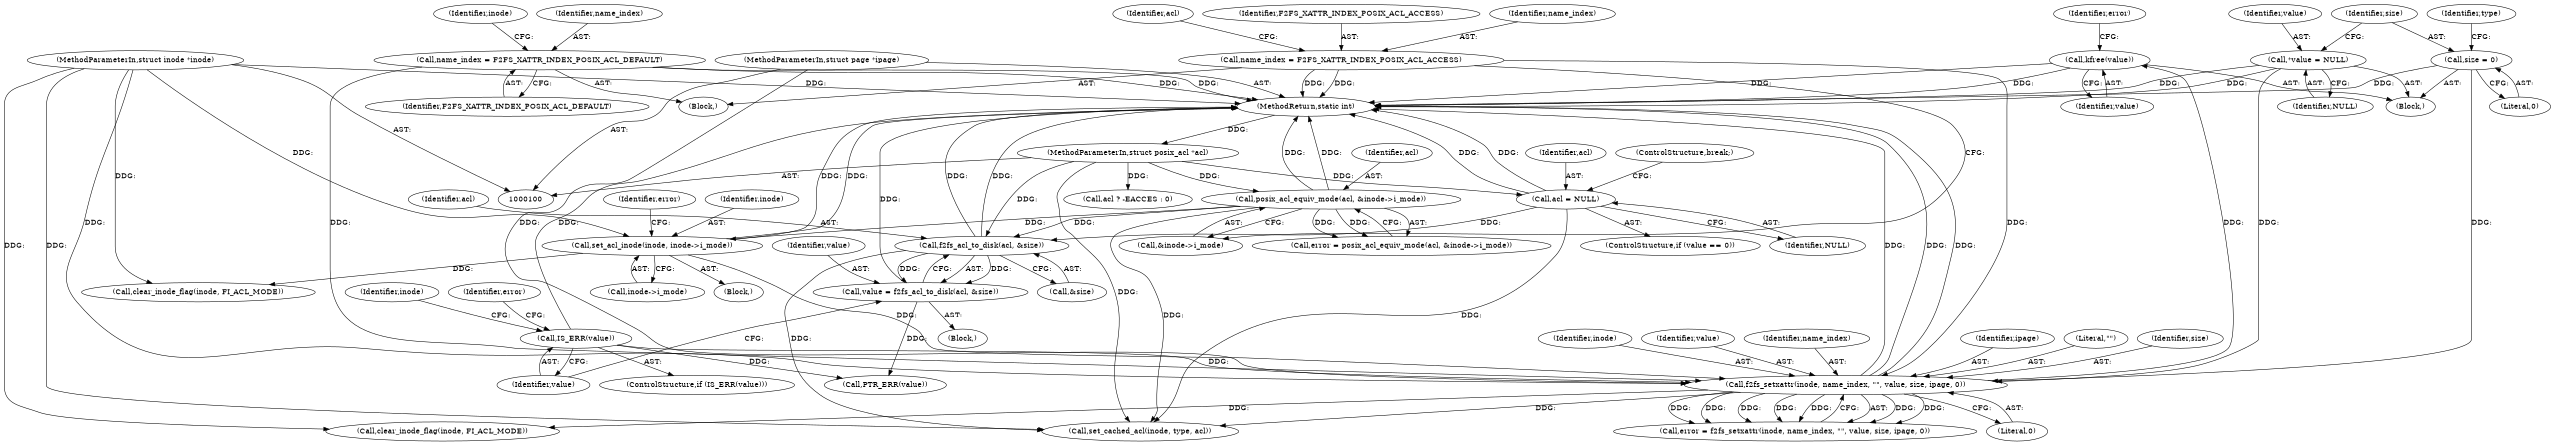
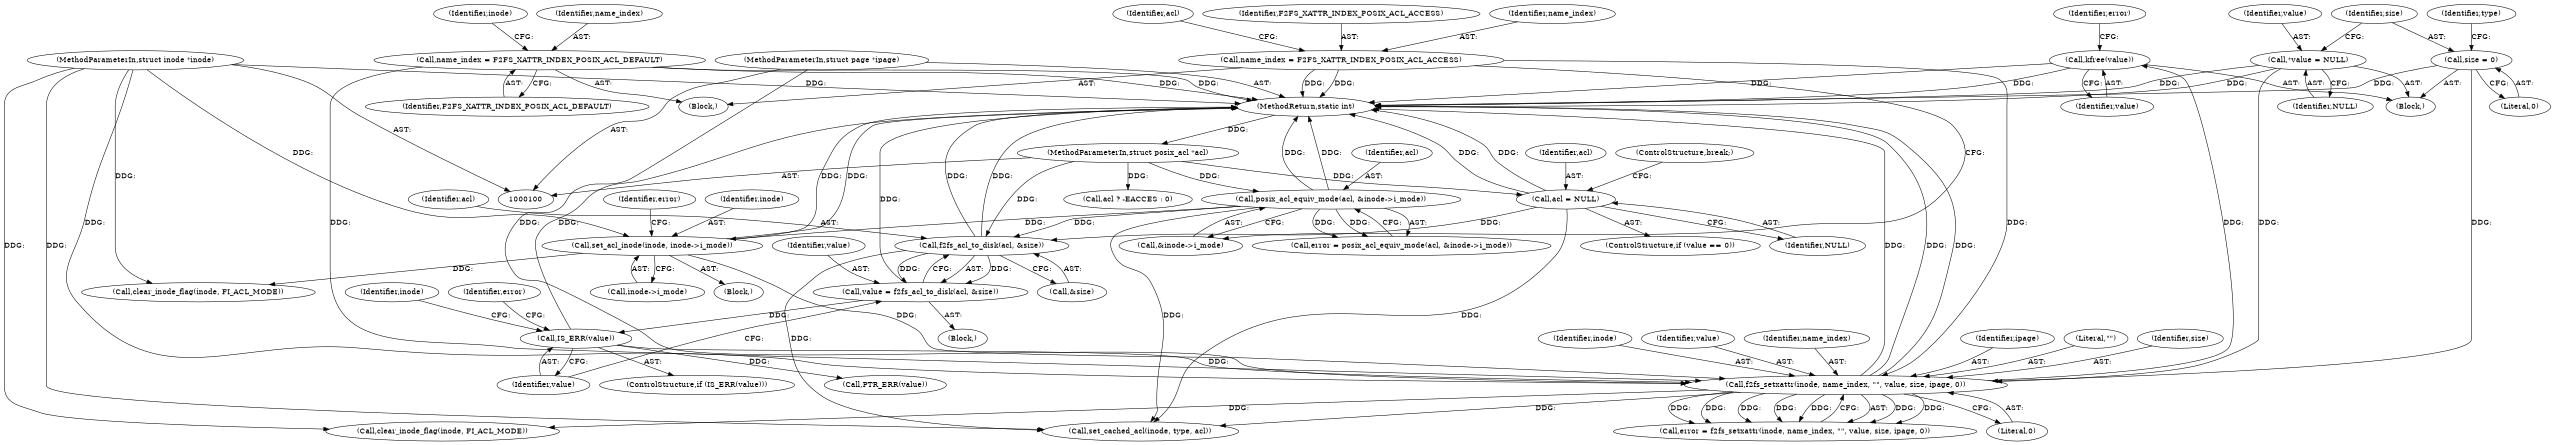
(1107, 273) -> none
(904, 336) -> (744, 316)
